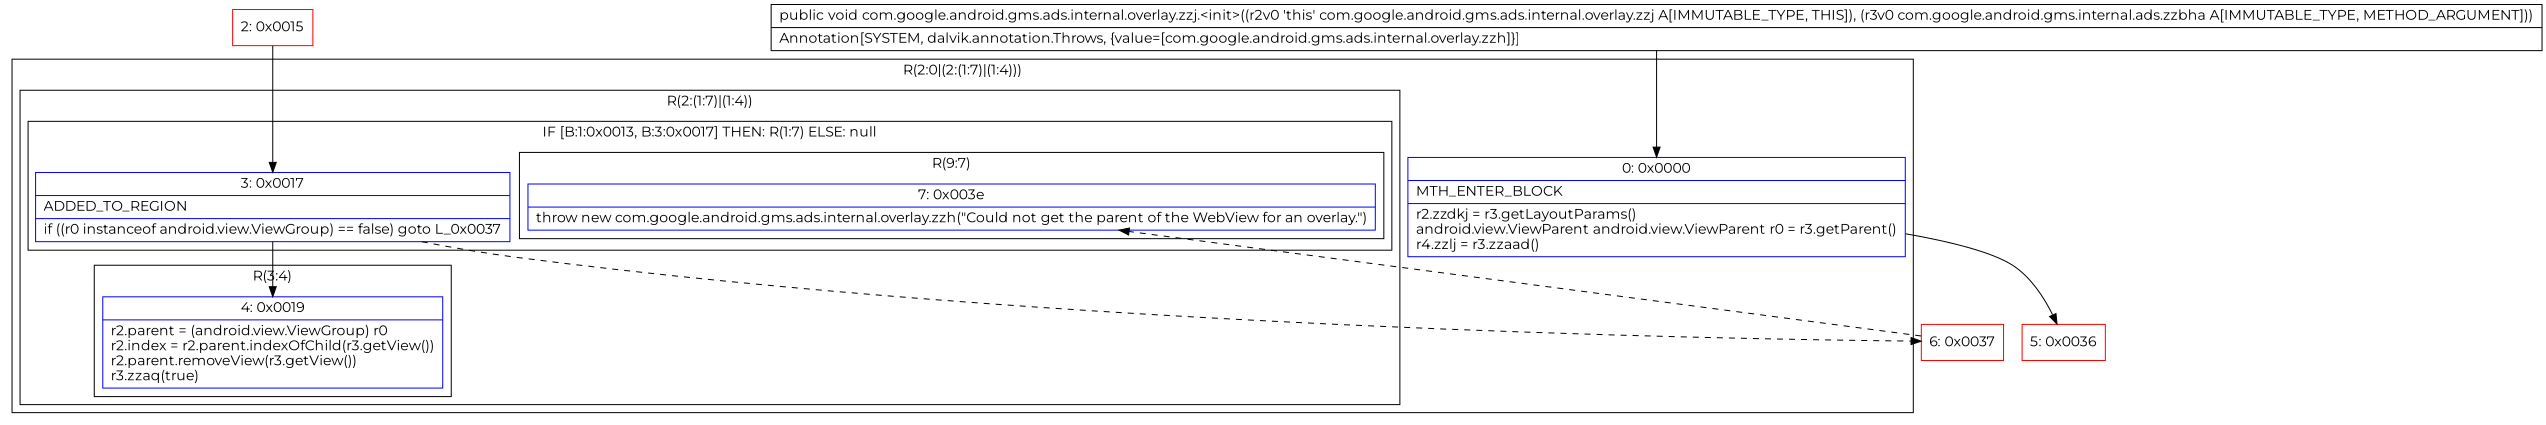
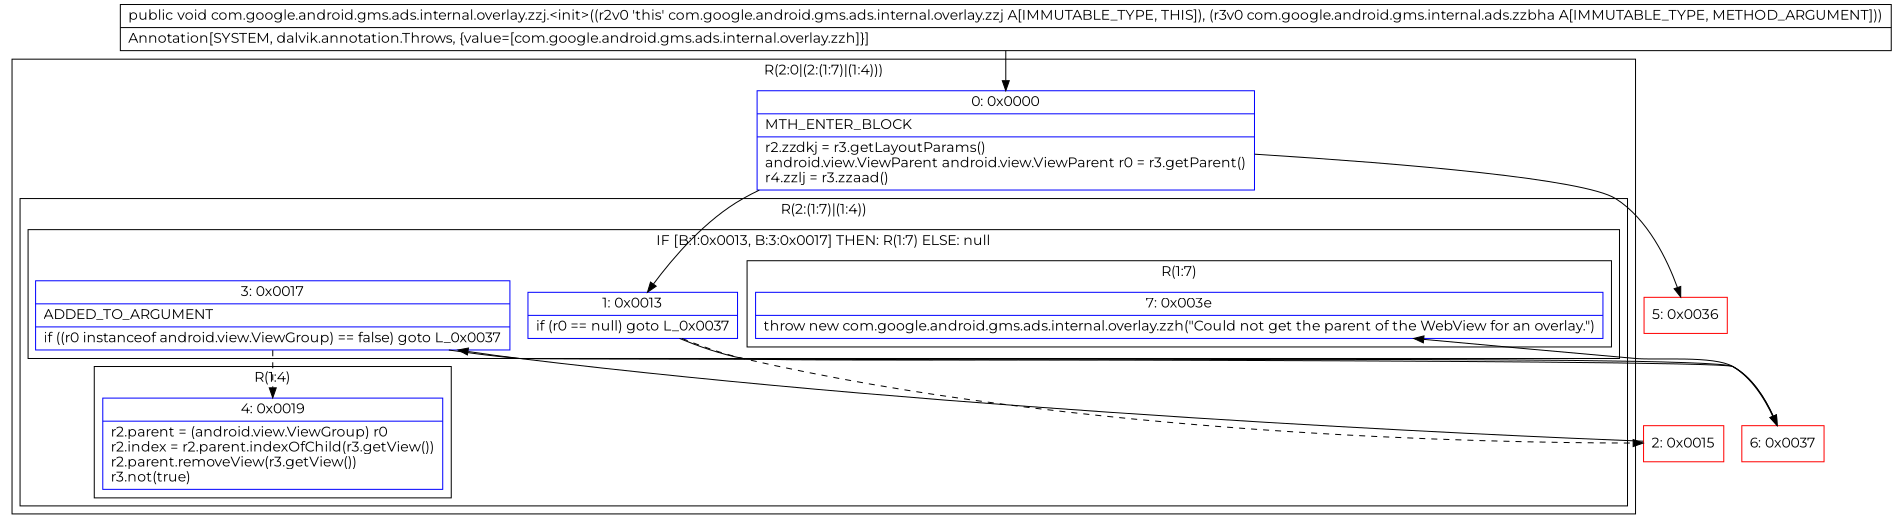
(952, 164) -> (1179, 272)
(116, 207) -> (129, 315)
(273, 258) -> (273, 373)
(273, 277) -> (273, 378)
(1525, 284) -> (1616, 357)
none -> (633, 315)
(1165, 315) -> (1123, 360)
(155, 376) -> (151, 477)
